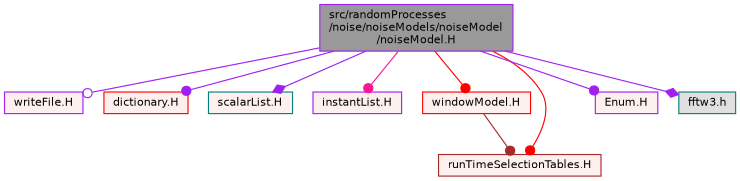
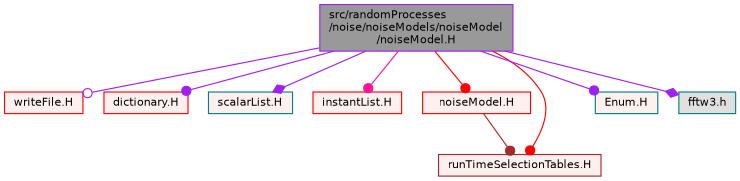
(44, 103) -> (44, 103)
(357, 103) -> (357, 103)
(477, 103) -> (477, 103)
(627, 103) -> (627, 103)
